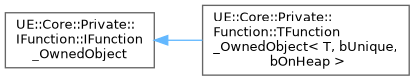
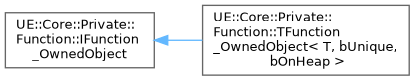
(80, 40) -> (80, 40)
